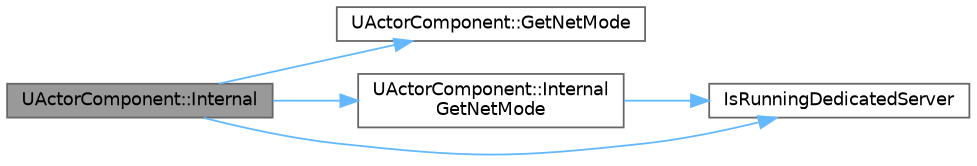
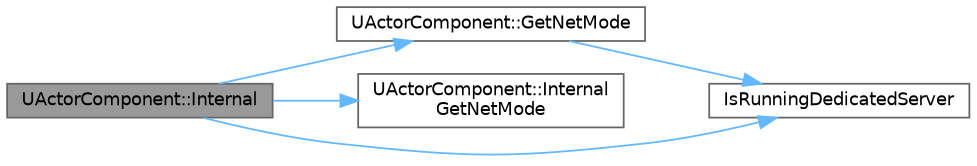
(657, 101) -> (656, 60)
